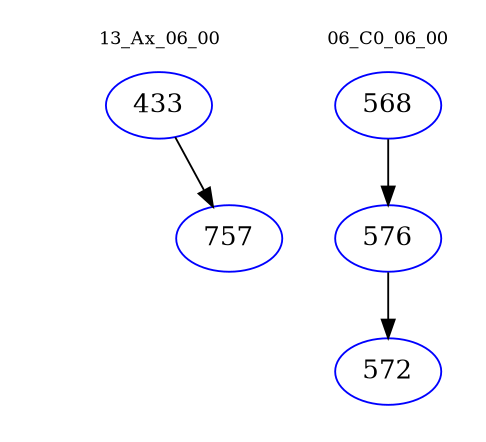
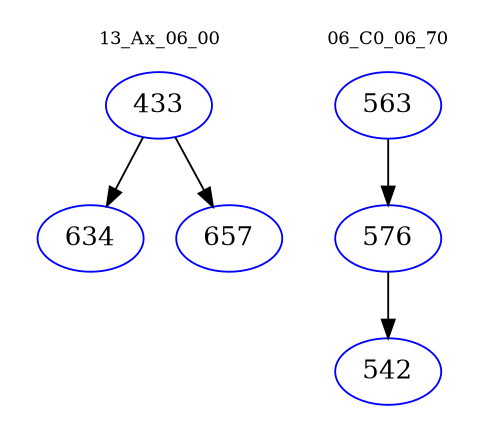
(388, 40) -> (388, 40)
(388, 105) -> (388, 105)
none -> (91, 238)
(229, 238) -> (229, 238)
(388, 372) -> (388, 372)
